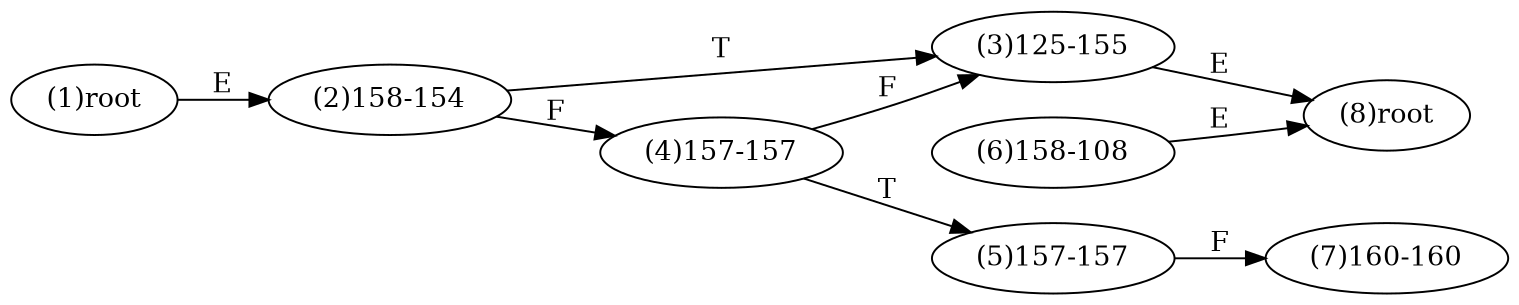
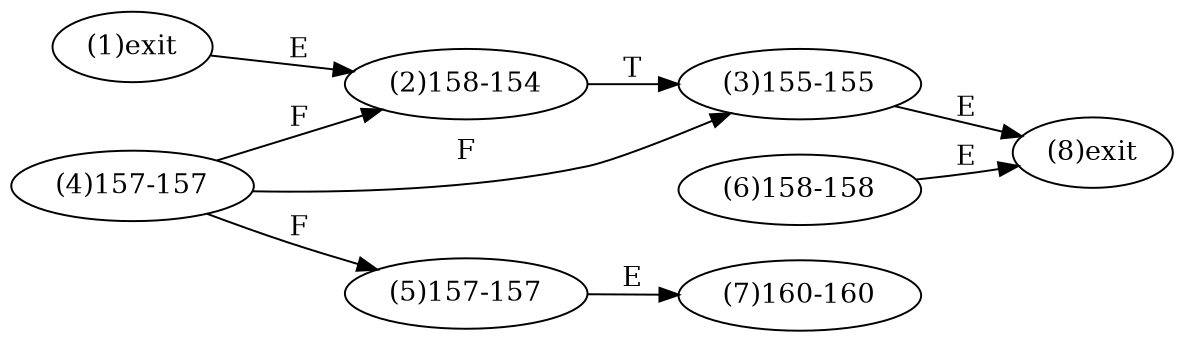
(1053, 47) -> (800, 84)
(94, 100) -> (133, 47)
(1387, 115) -> (1093, 153)
(546, 125) -> (290, 138)
(1053, 153) -> (800, 190)
(887, 191) -> (299, 228)
(1220, 244) -> (633, 279)
